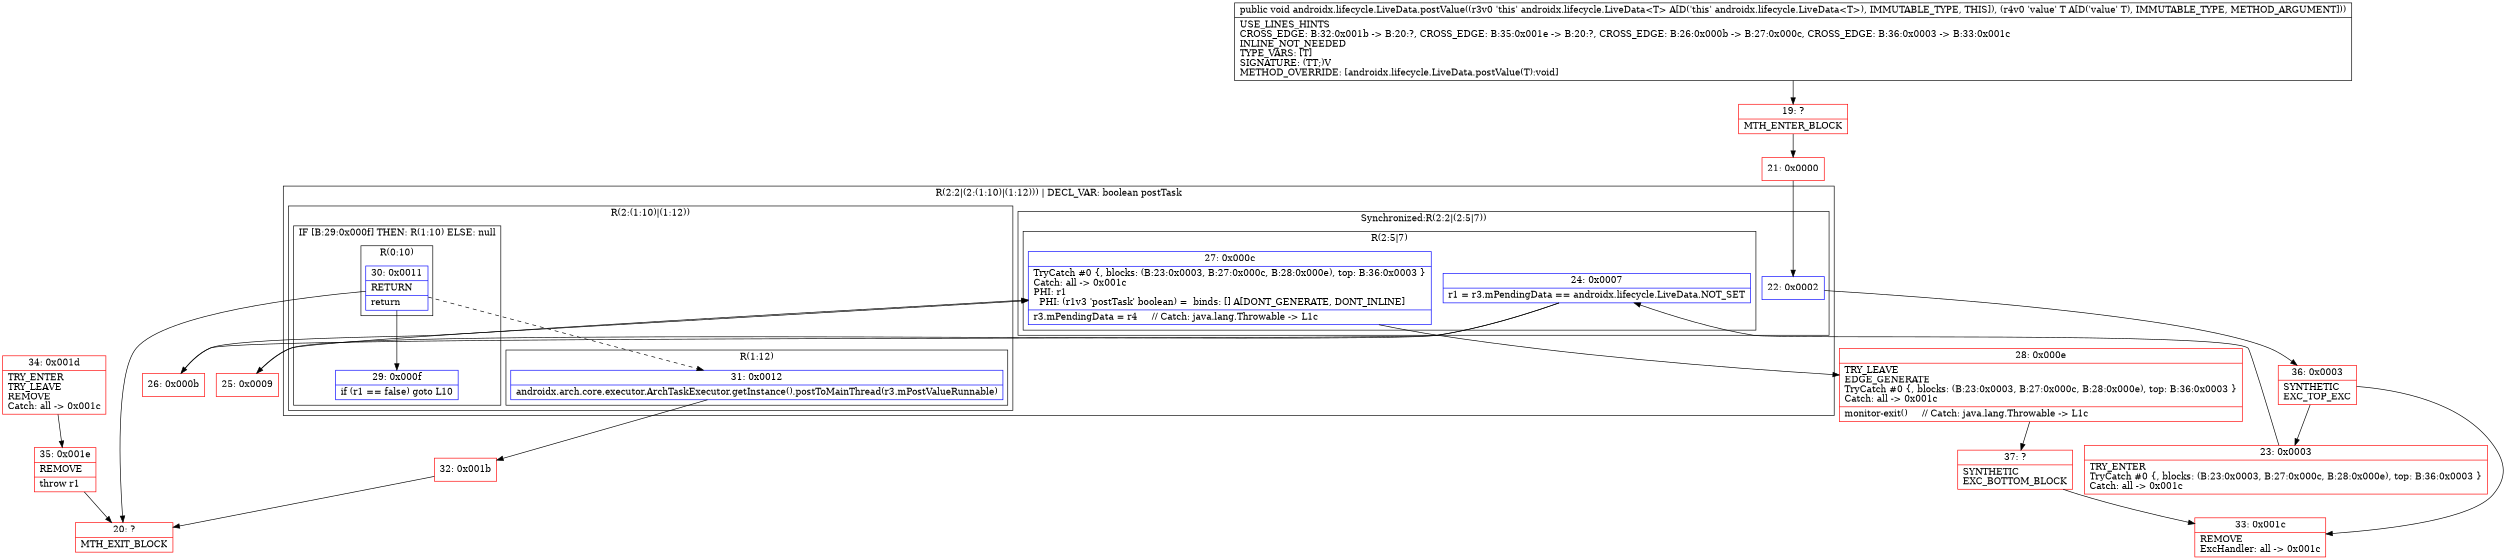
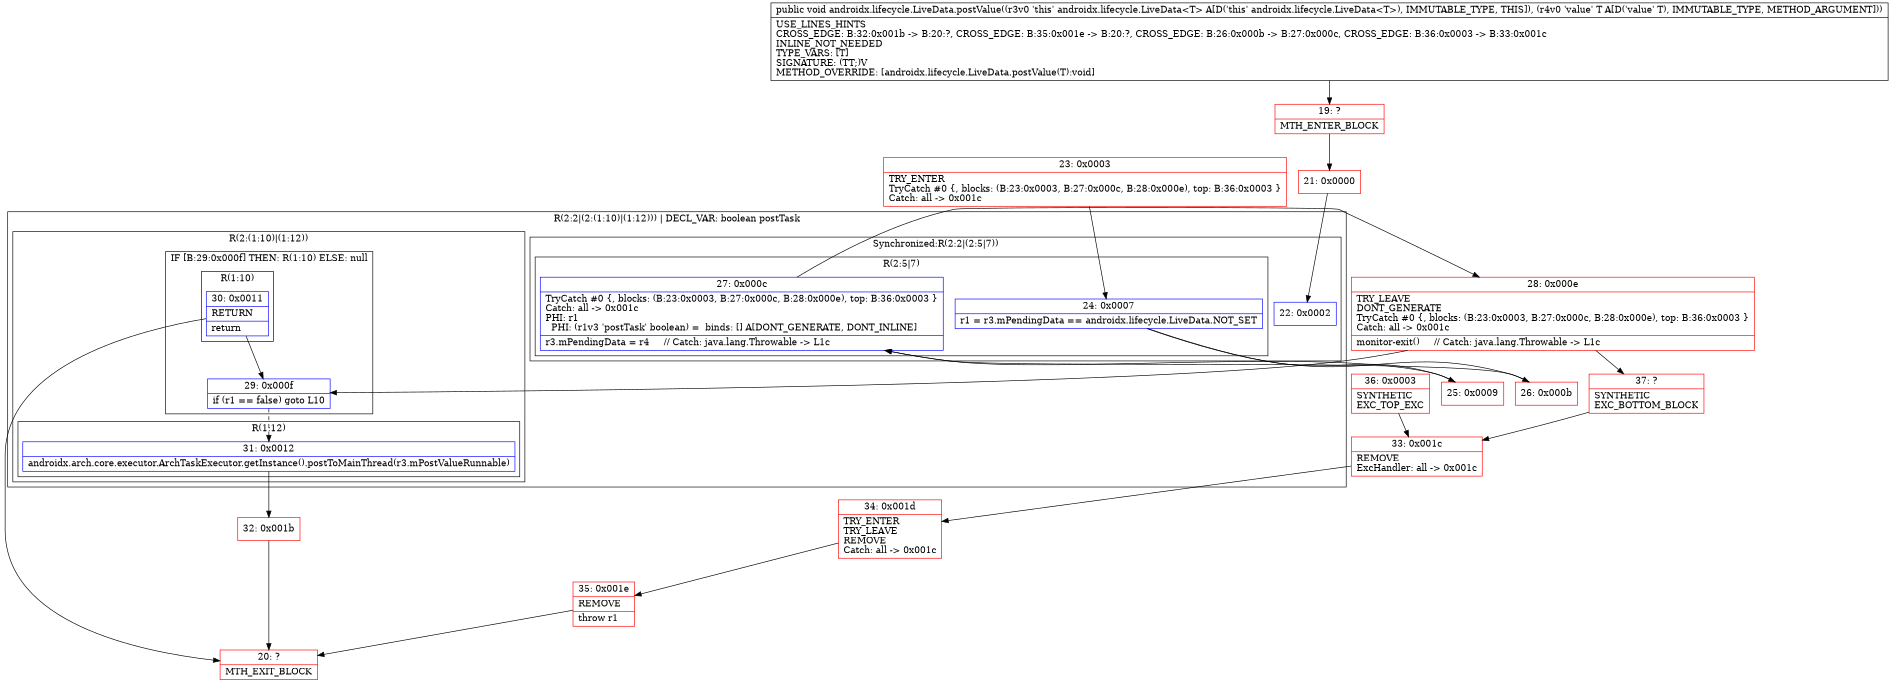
(397, 253) -> (237, 279)
(2061, 310) -> none
(563, 333) -> (269, 426)
(1887, 380) -> (1399, 309)
none -> (873, 385)
(2304, 422) -> none
none -> (1150, 493)
